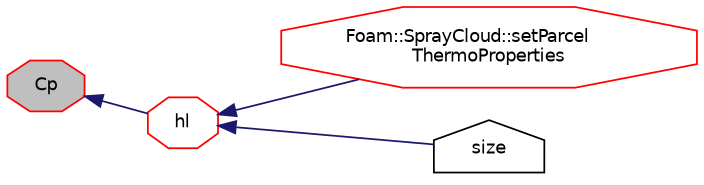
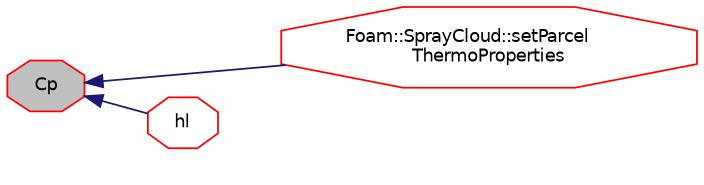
(297, 95) -> (194, 73)
(489, 149) -> none
